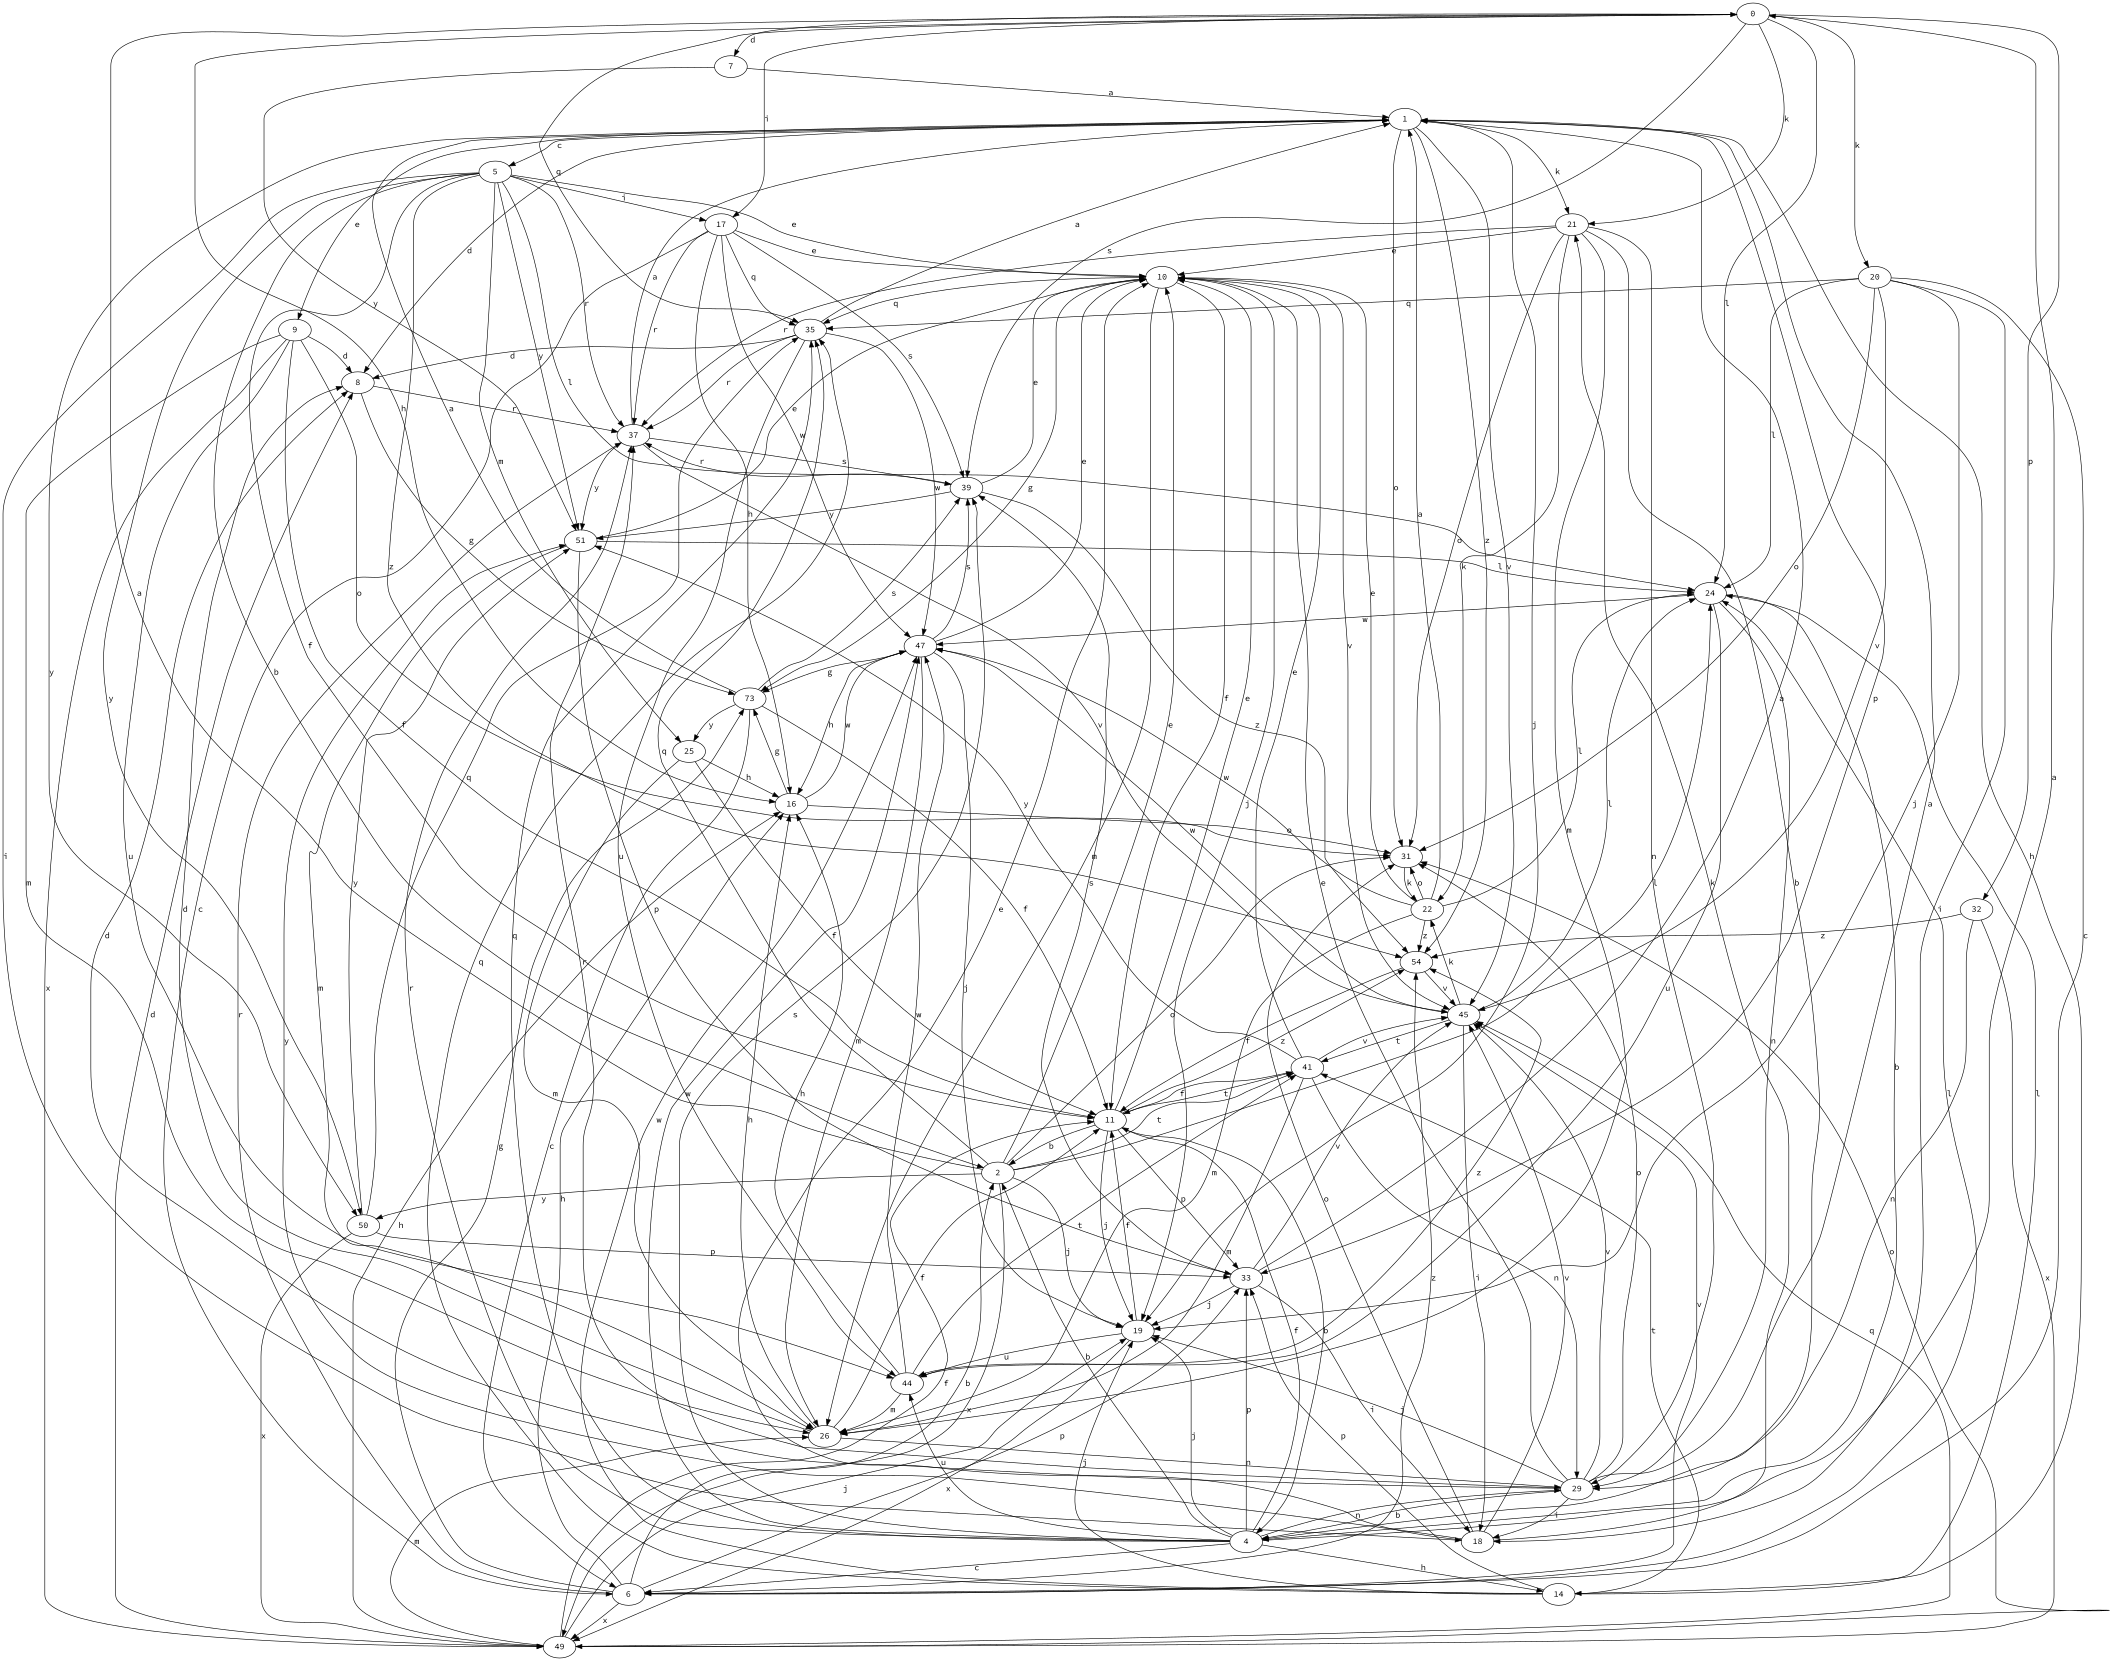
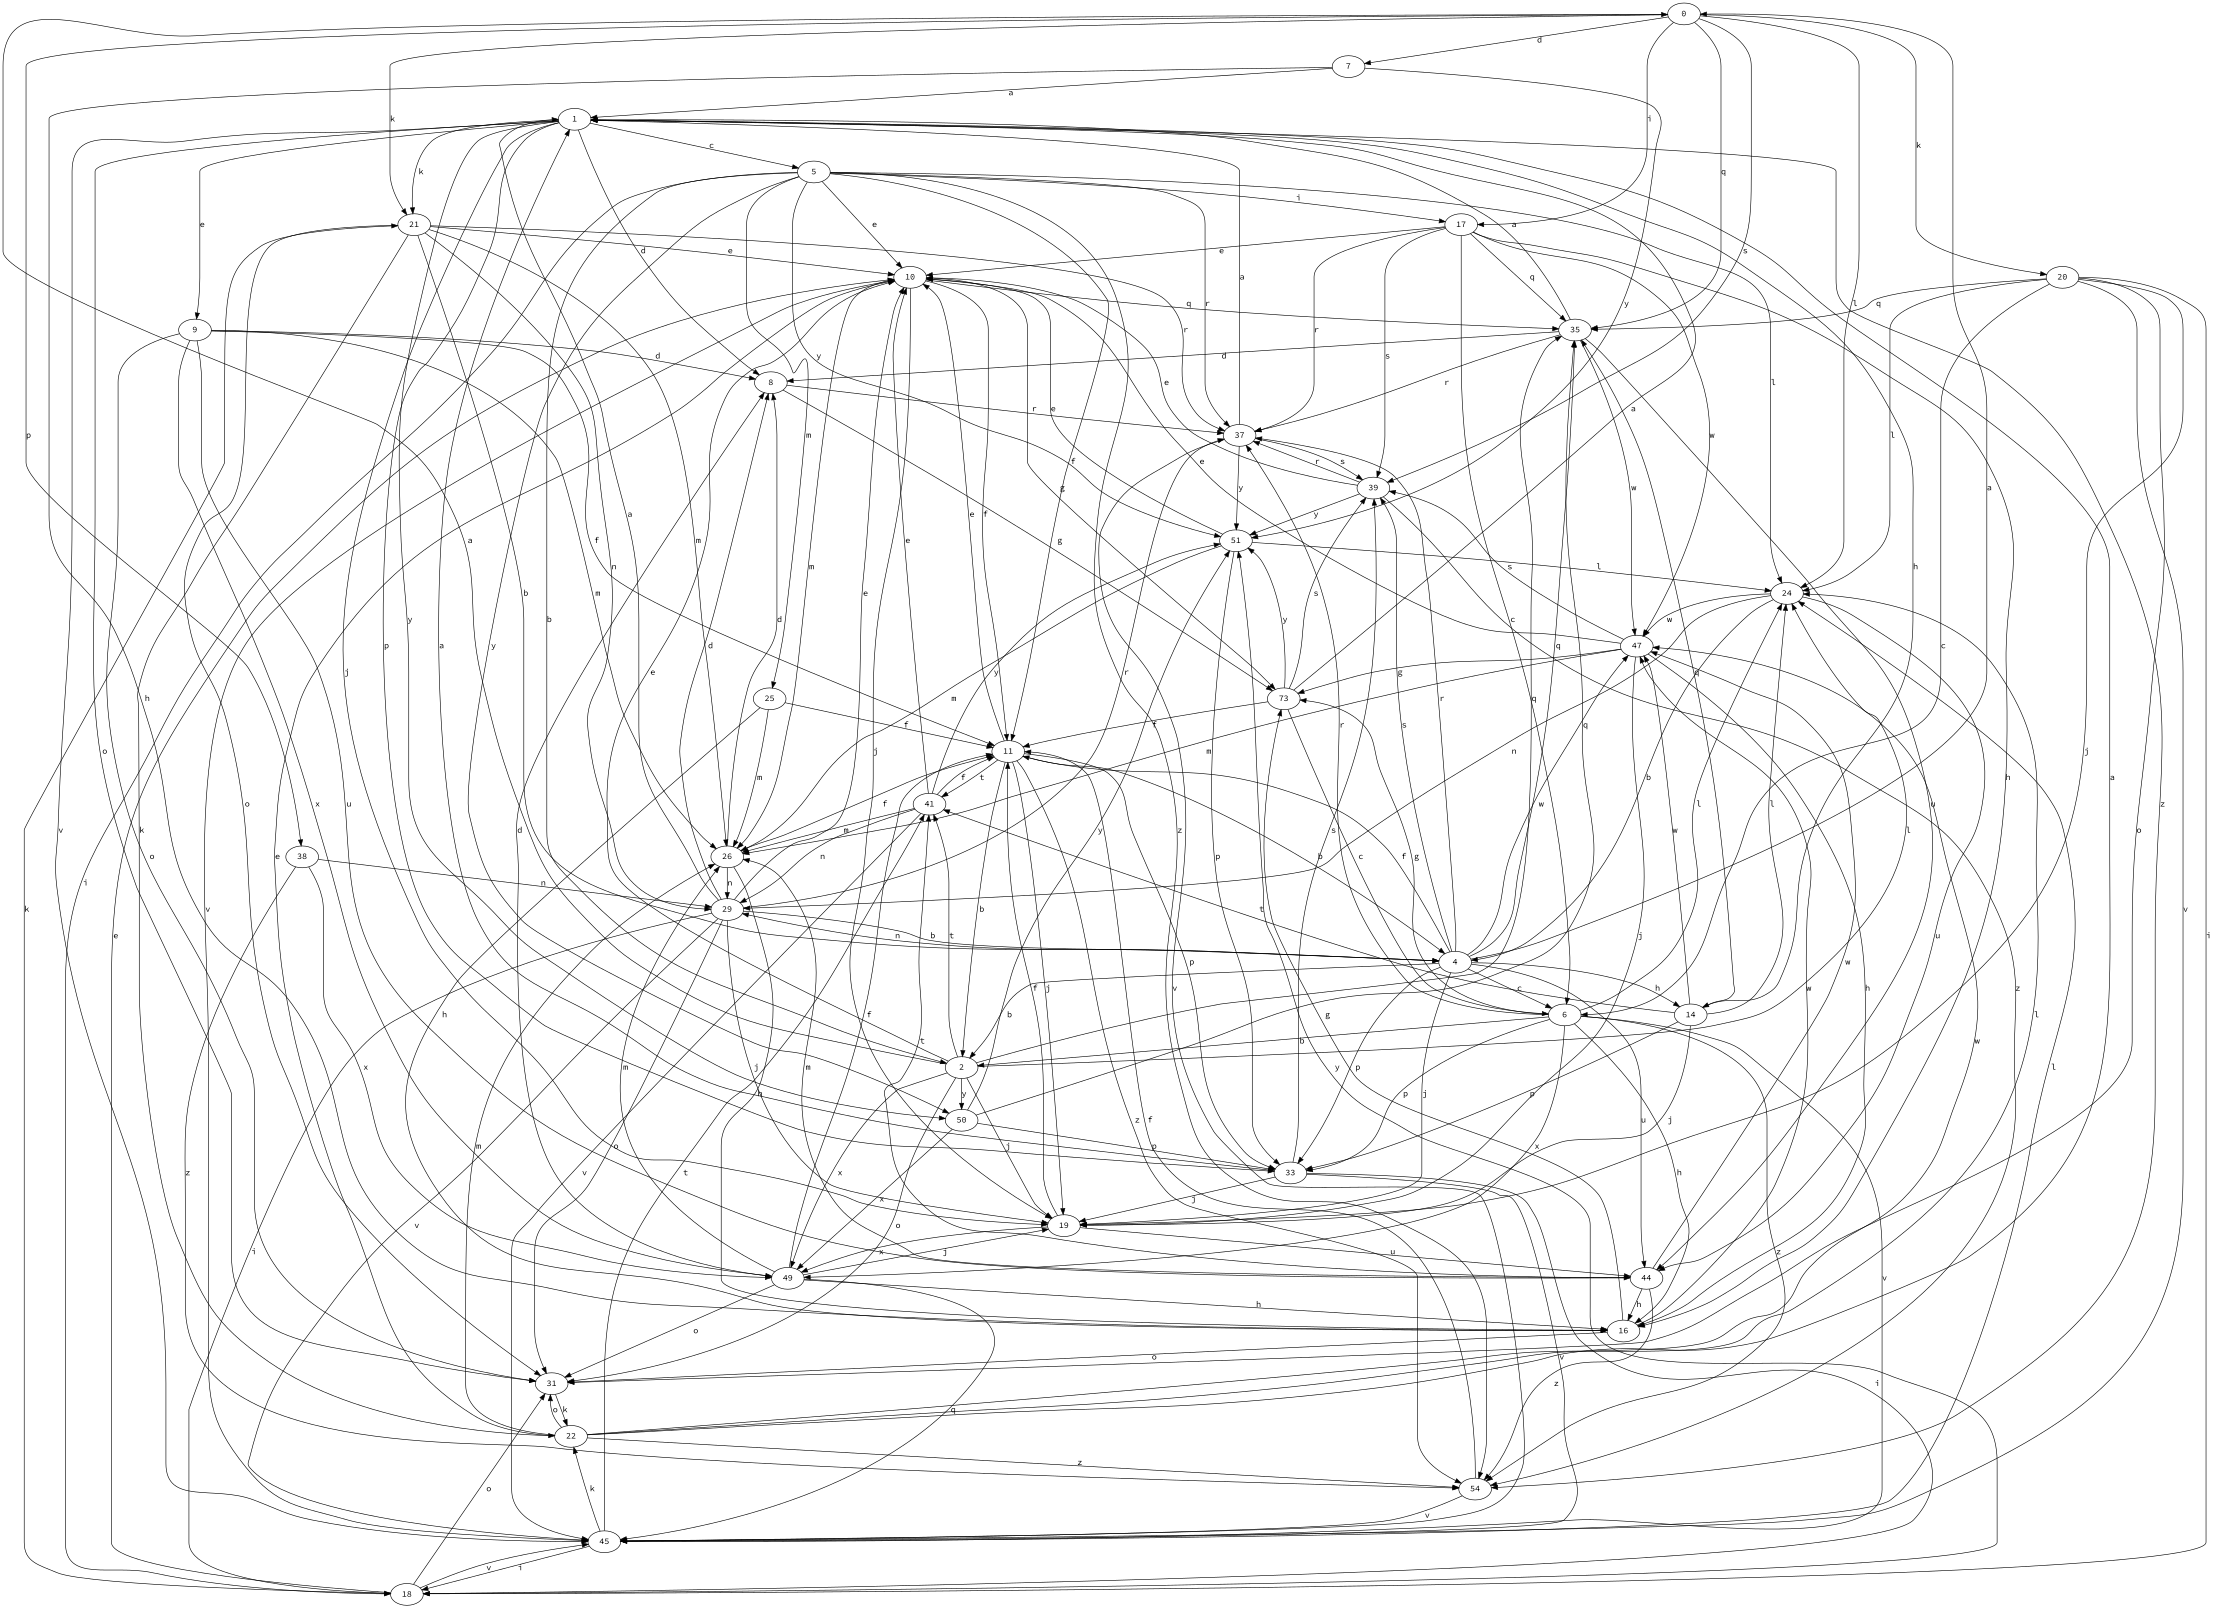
(455, 39) -> (131, 669)
(713, 717) -> (1281, 617)
(1192, 837) -> none
(1977, 910) -> (302, 857)
